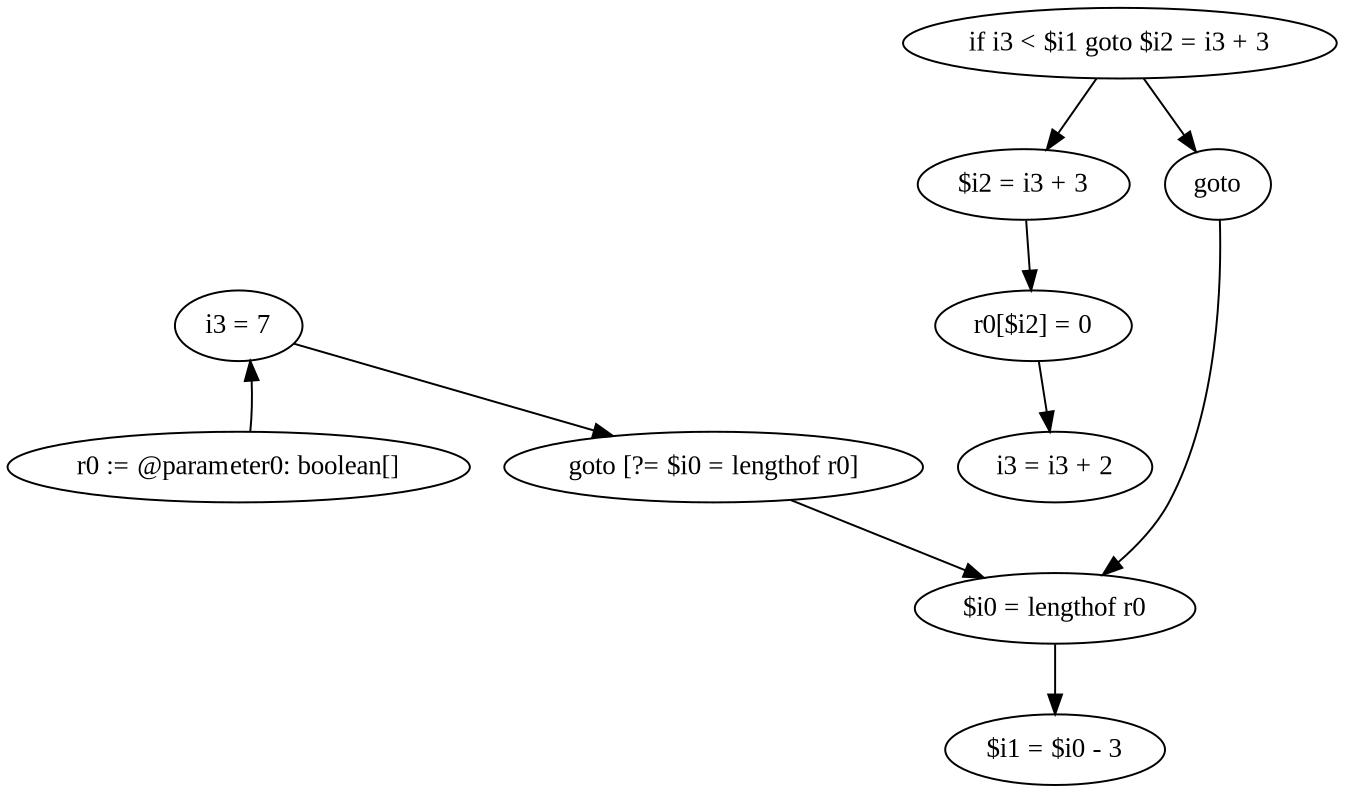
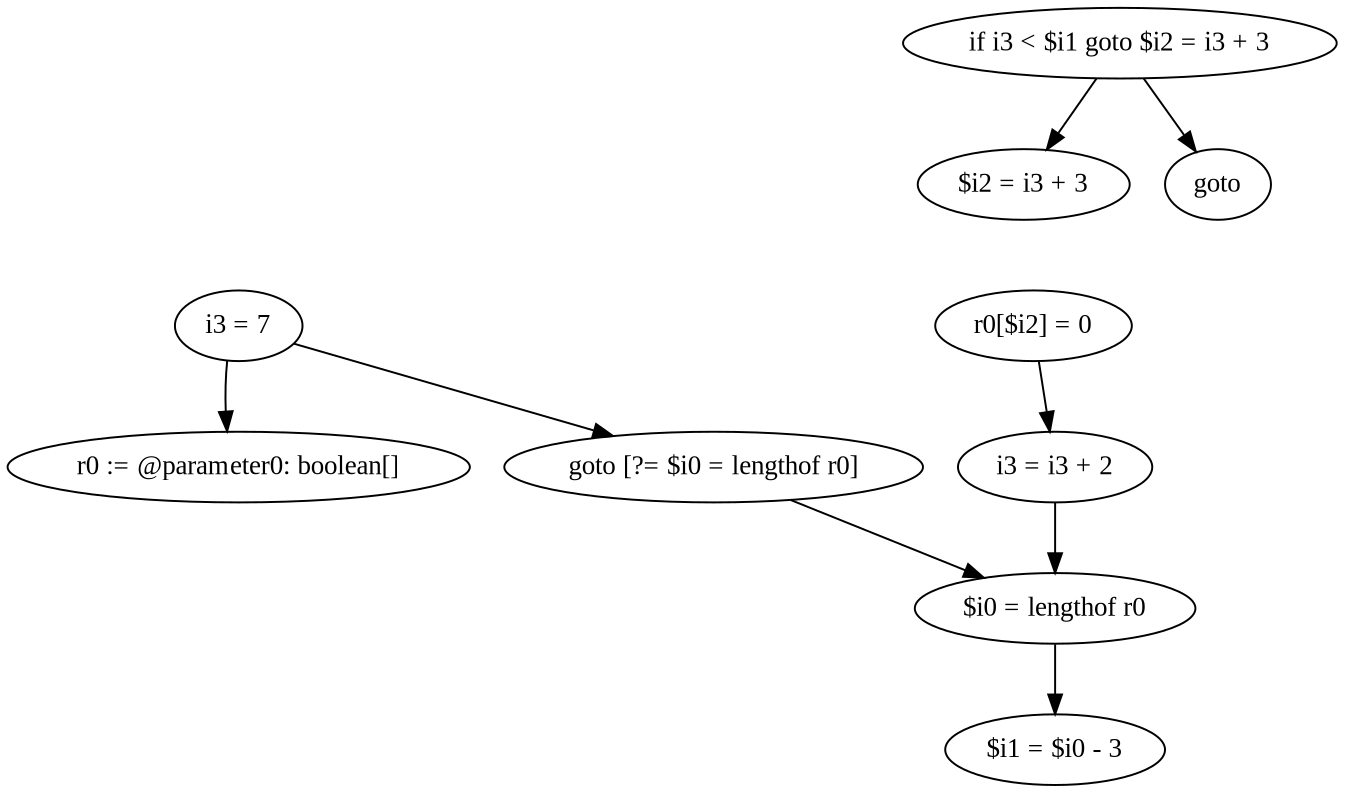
(1028, 245) -> none
(1204, 403) -> (1055, 528)
(252, 406) -> (226, 386)
